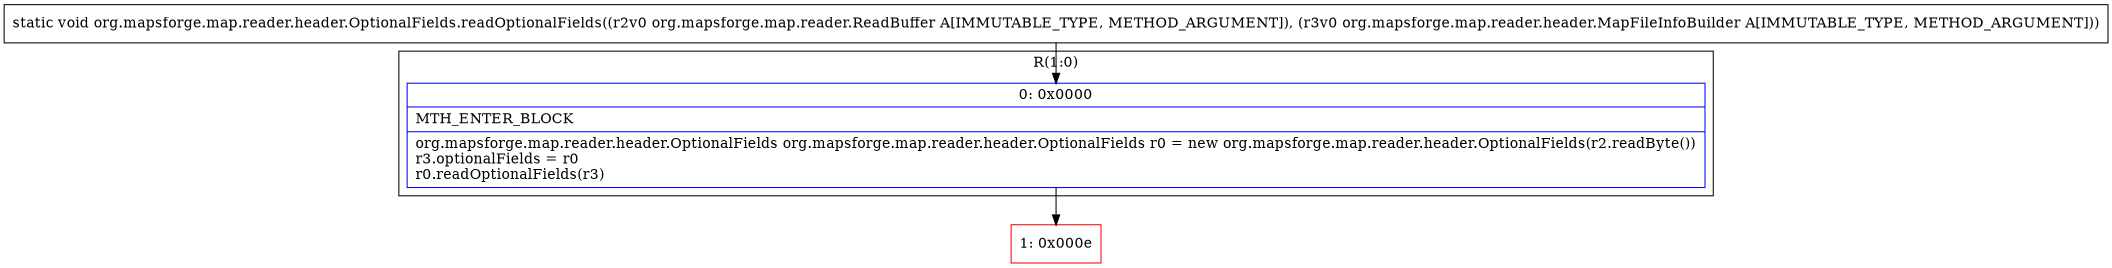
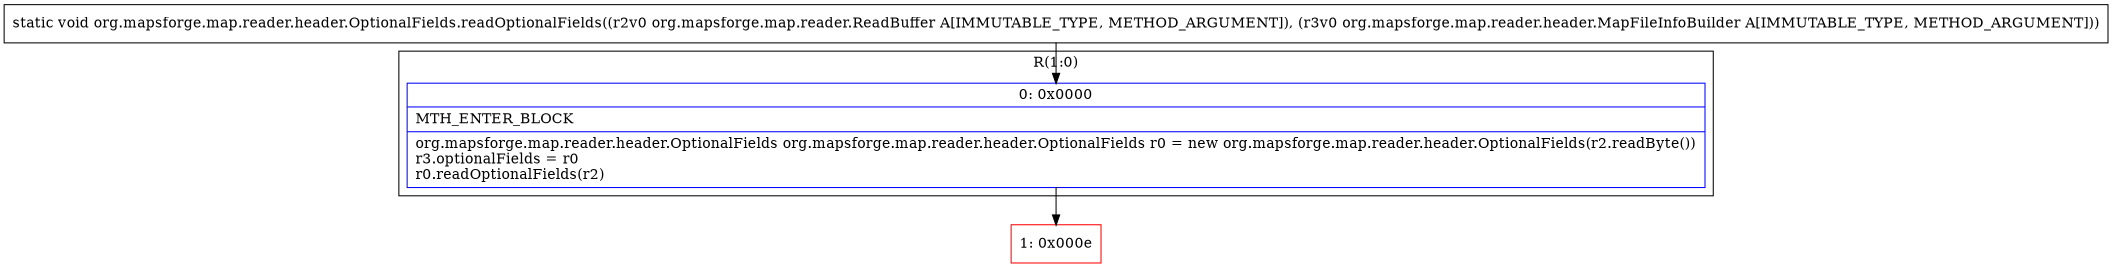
(510, 175) -> (510, 175)
